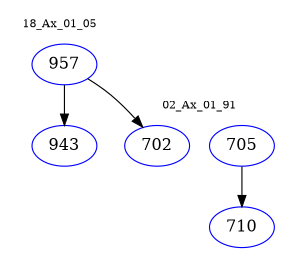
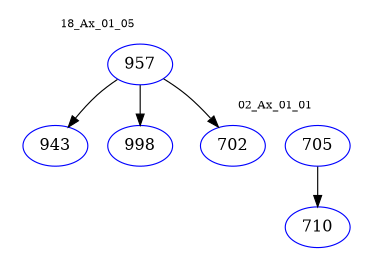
(200, 106) -> (275, 106)
none -> (140, 146)
